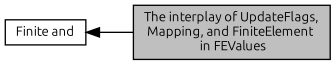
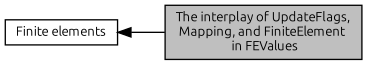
(46, 32) -> (61, 32)
